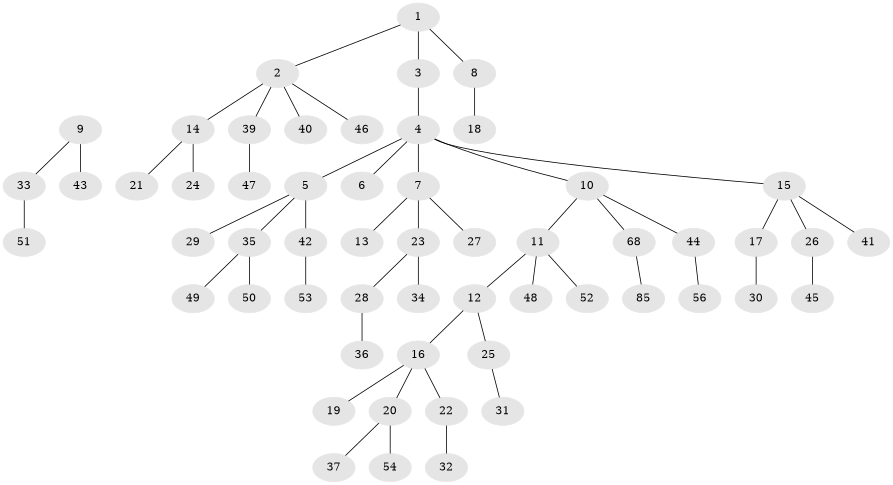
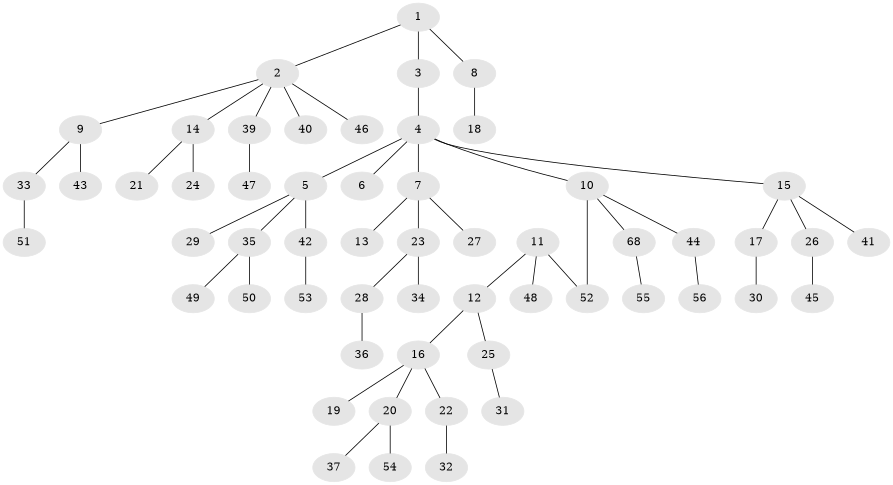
none -> (179, 102)
(563, 214) -> (587, 242)
(644, 299) -> (644, 299)
